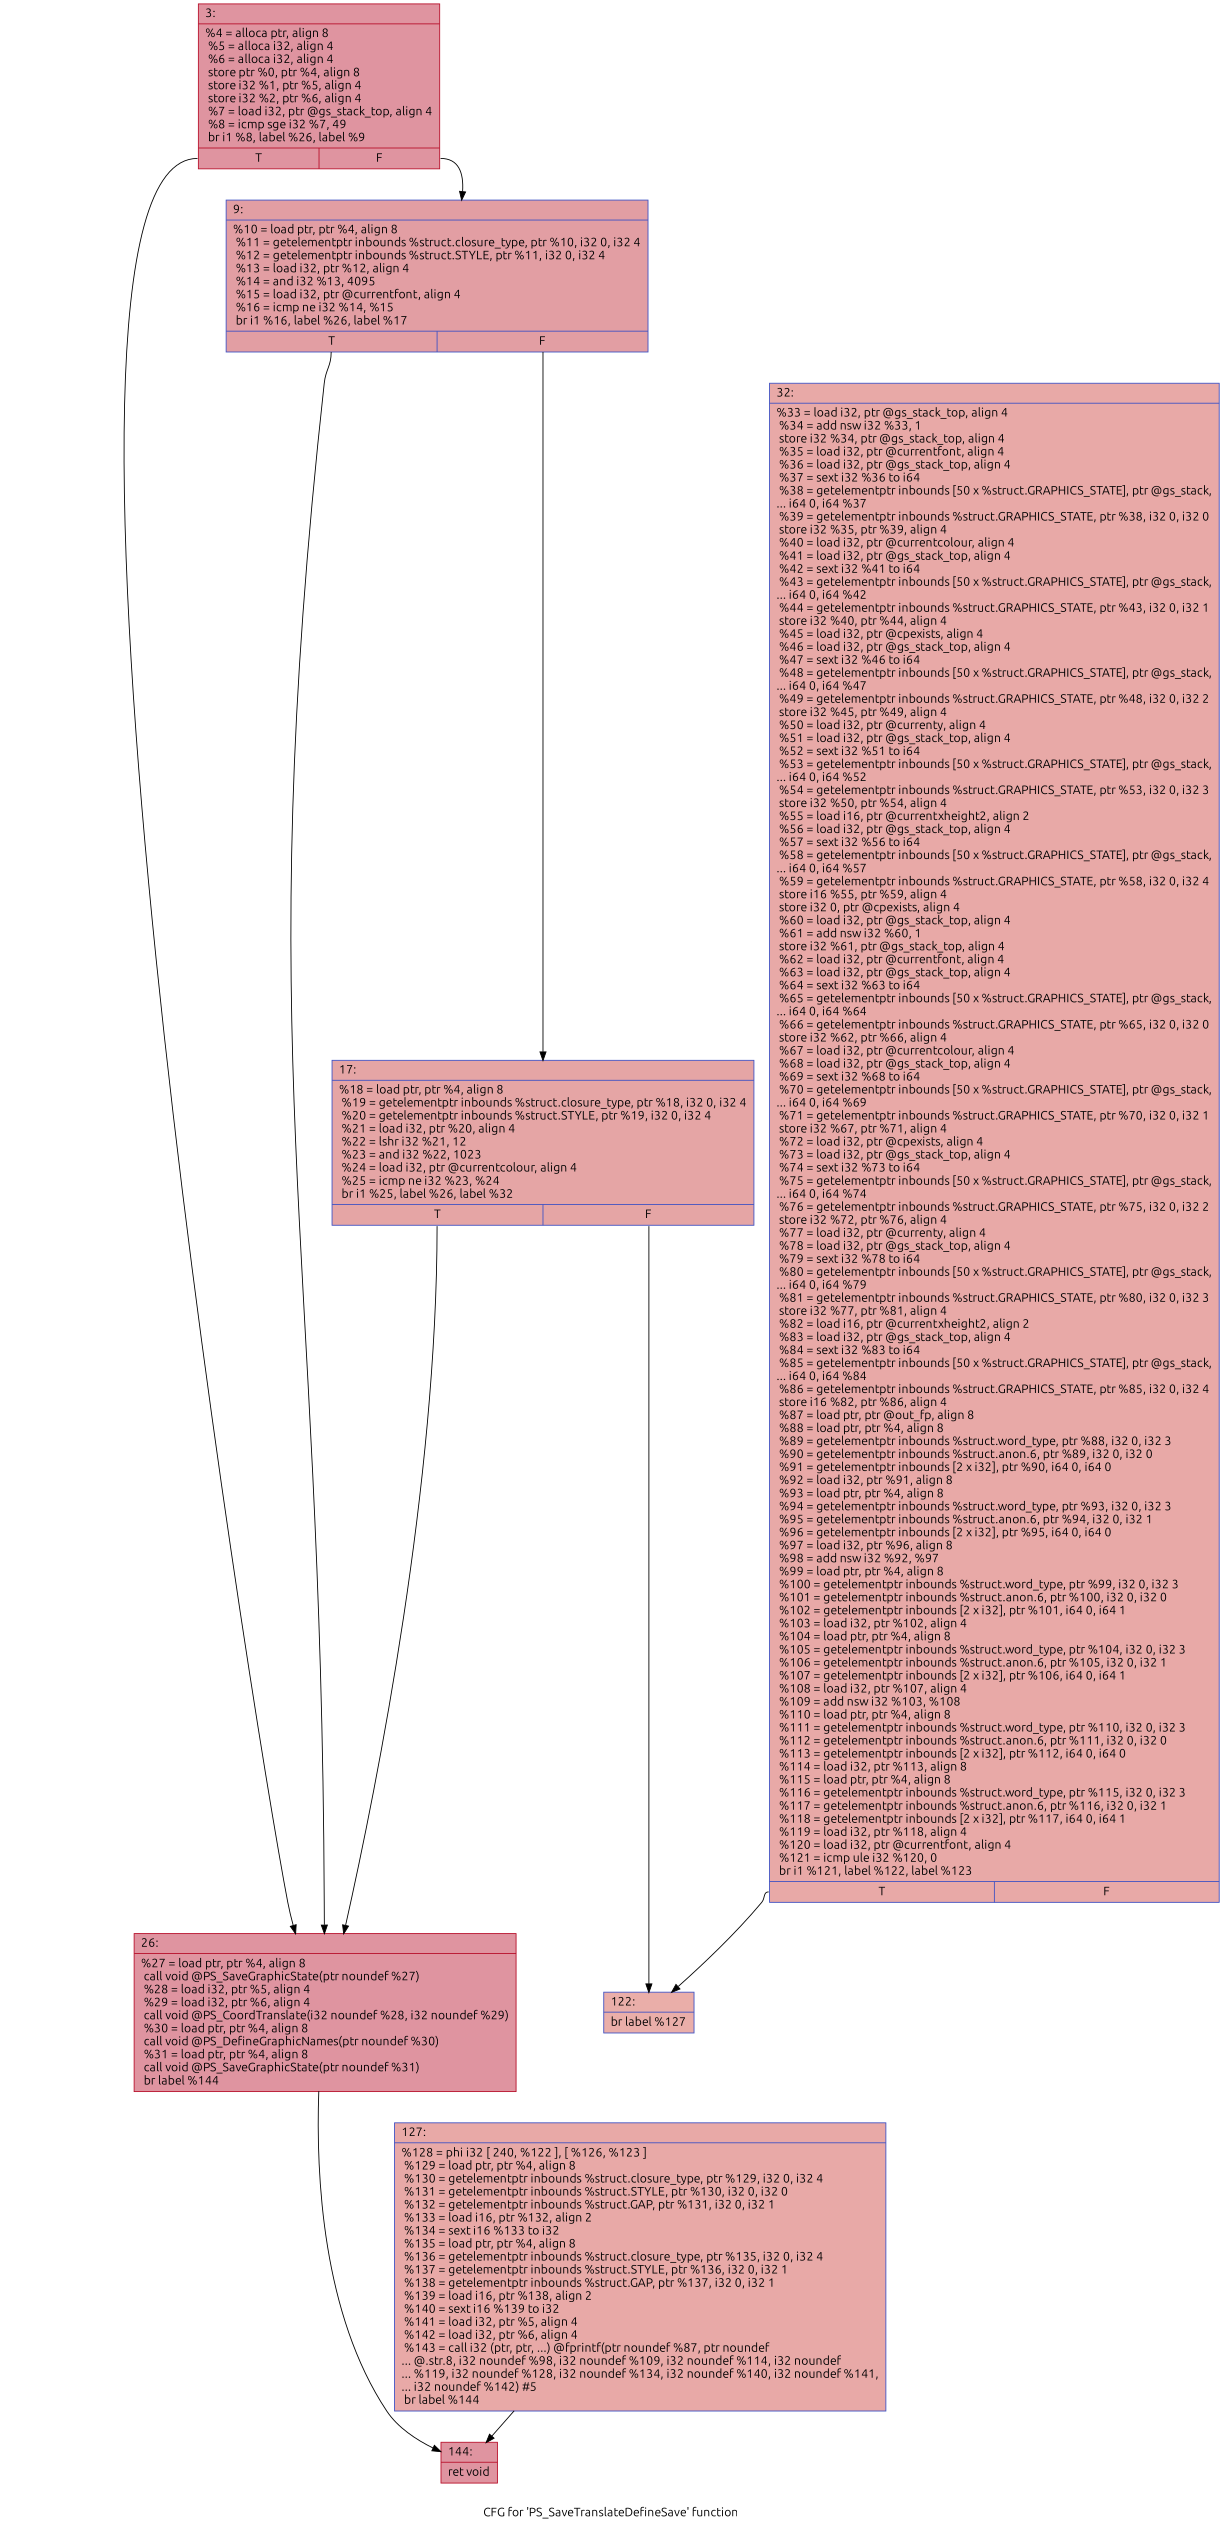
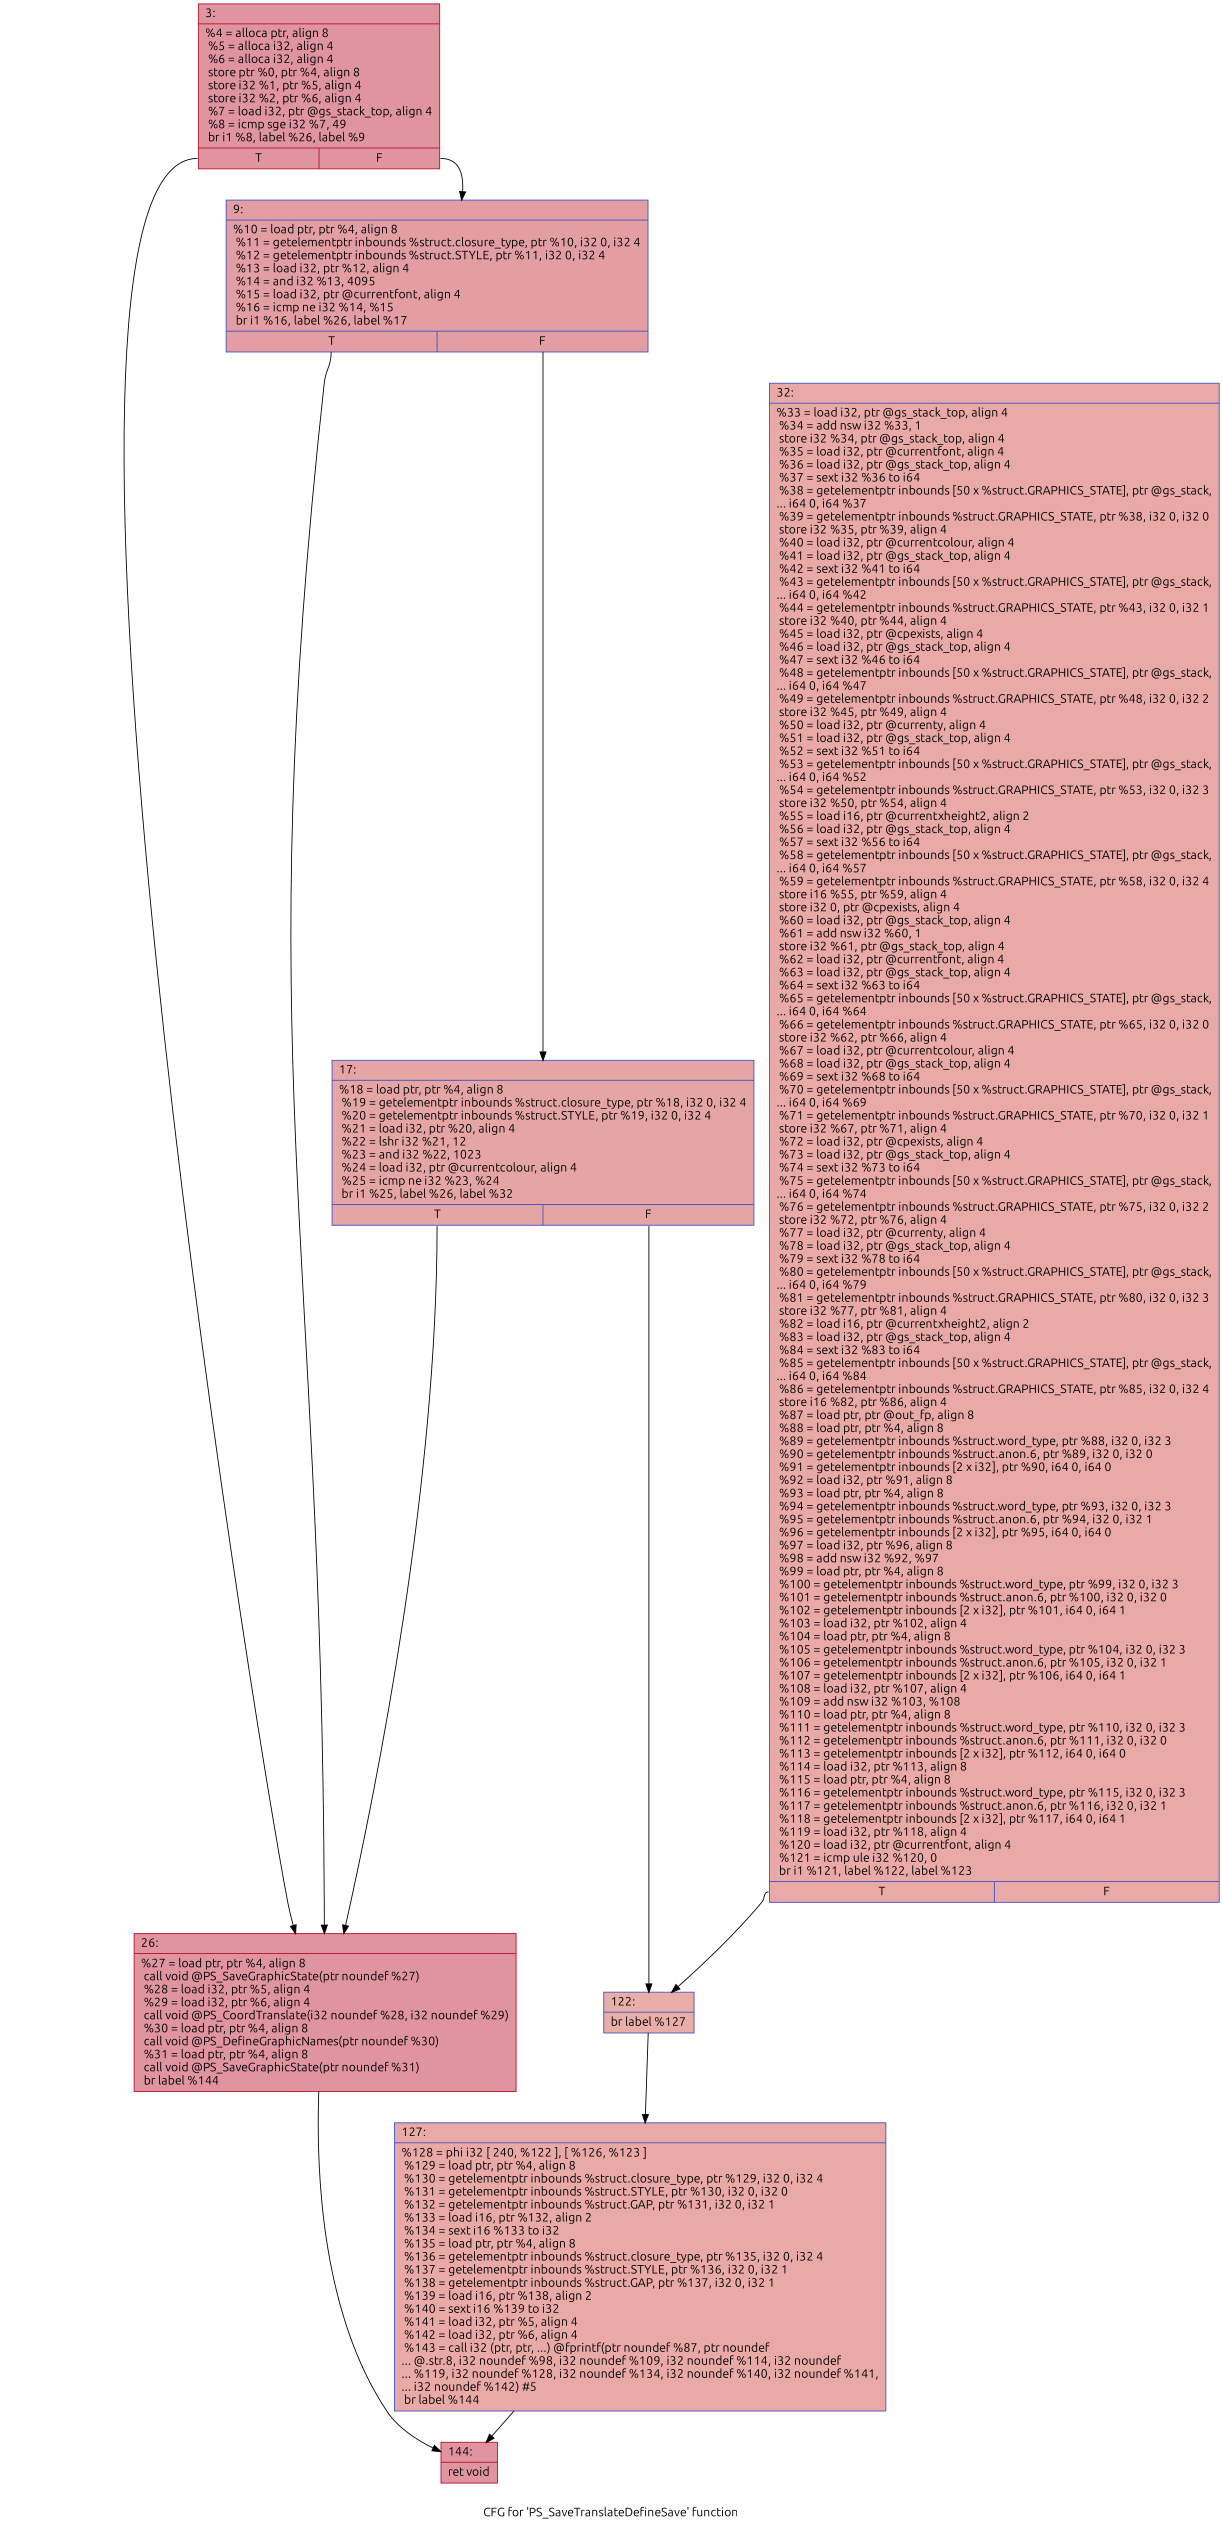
none -> (647, 2074)
